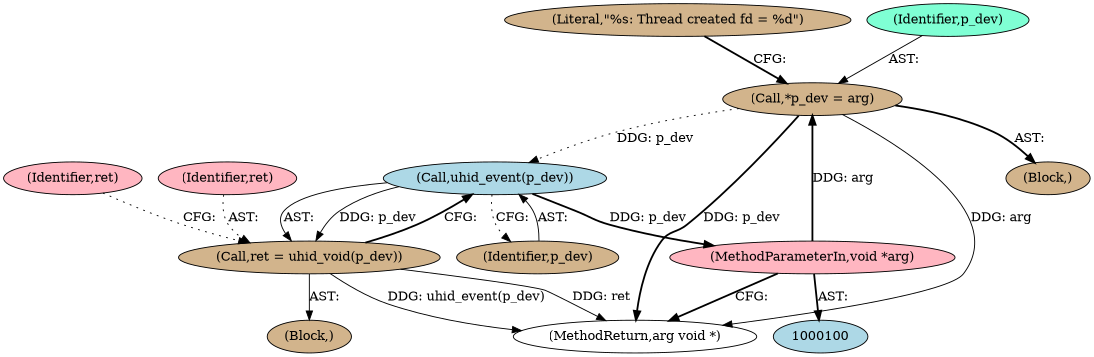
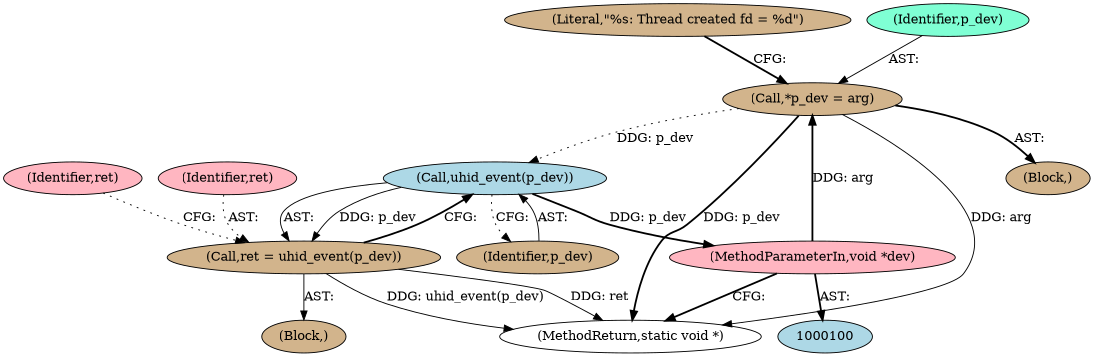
(309, 257) -> (304, 257)
(812, 257) -> (812, 257)
(635, 337) -> (630, 337)
